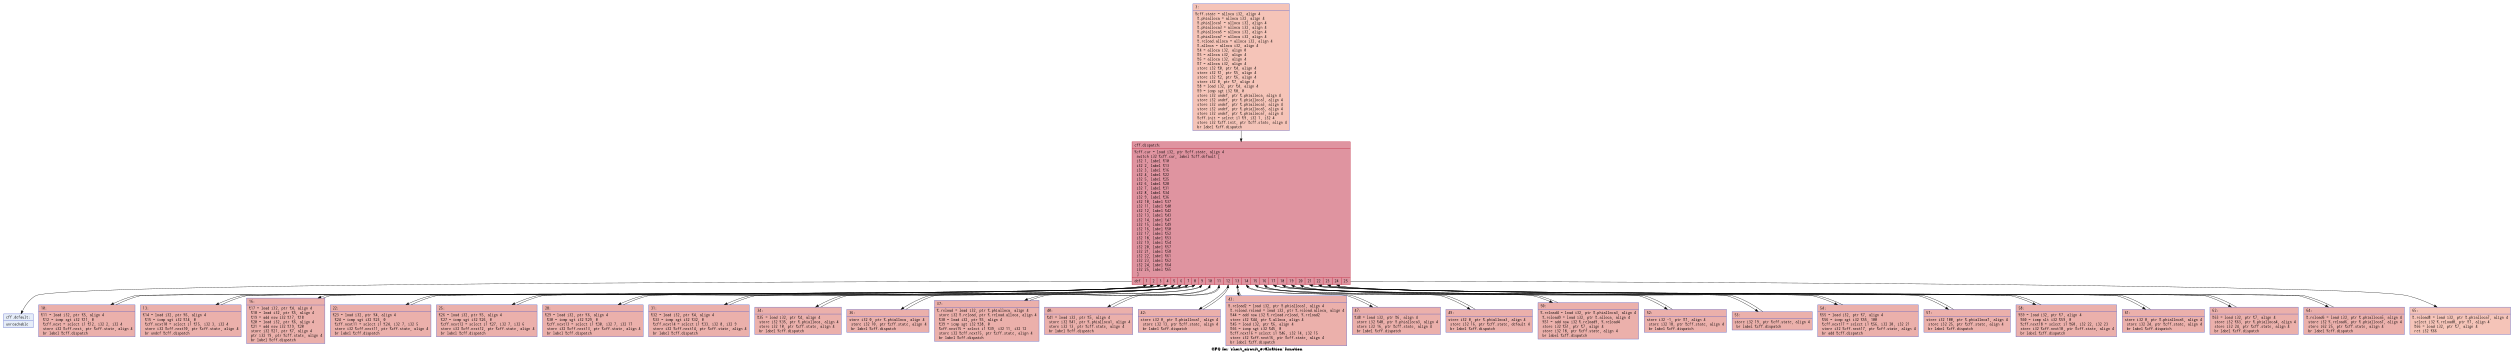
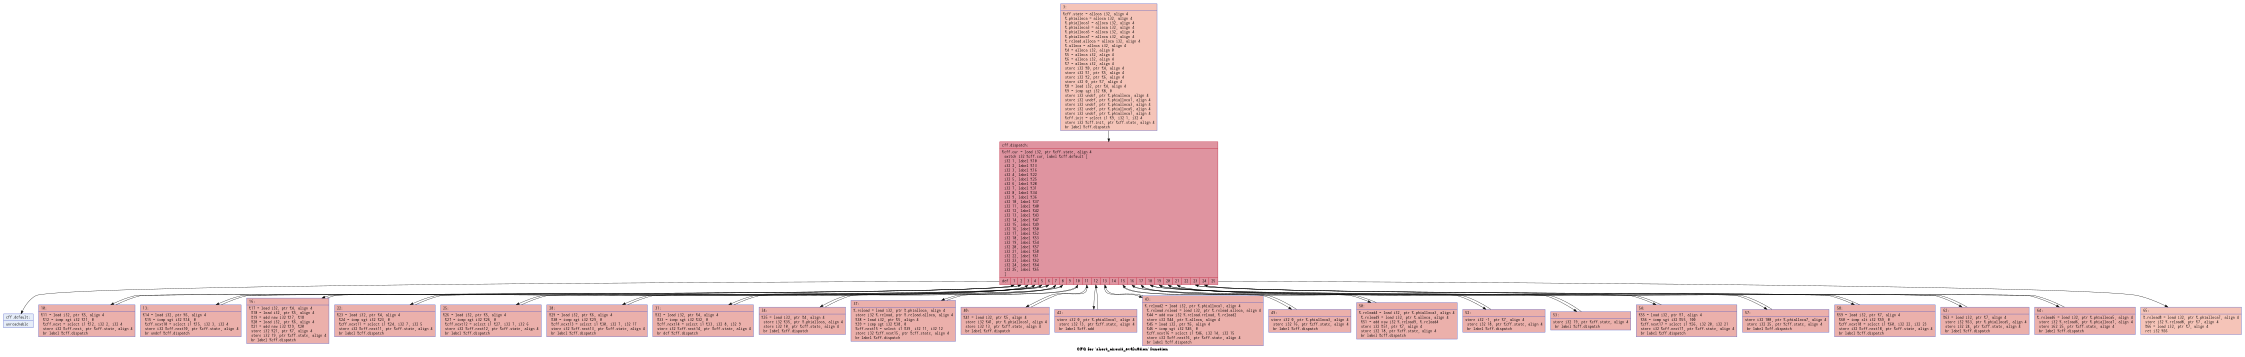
(888, 321) -> none
(1396, 321) -> none
(2163, 321) -> none
(2254, 322) -> (1985, 322)
(2451, 322) -> (2181, 322)
(1489, 324) -> (1310, 324)
(1164, 329) -> (1076, 329)
(1255, 329) -> (1171, 329)
(675, 333) -> (677, 333)
(1841, 333) -> (1662, 333)
(286, 335) -> (288, 335)
